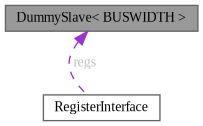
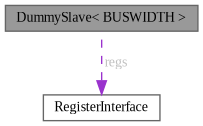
(70, 70) -> (102, 56)
